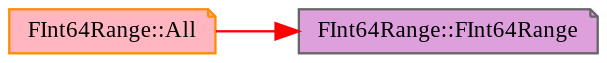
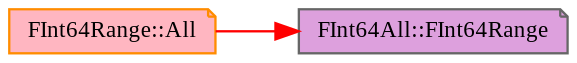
(448, 31) -> (433, 31)
